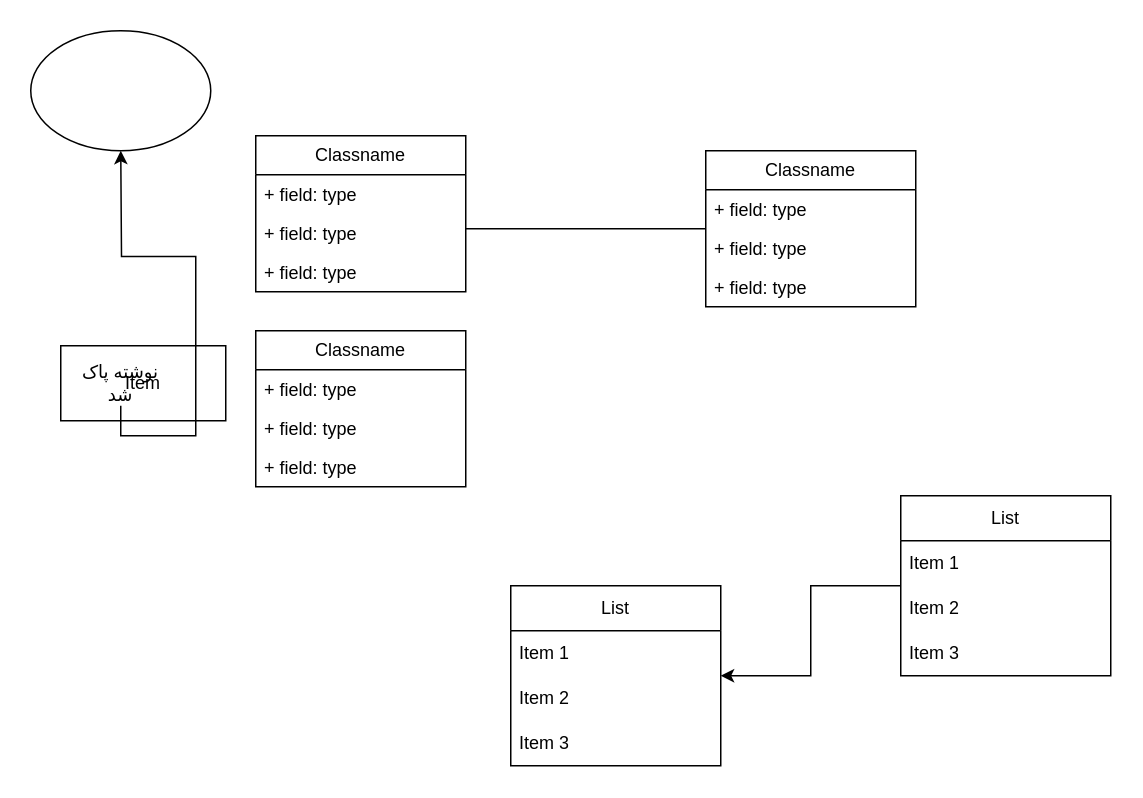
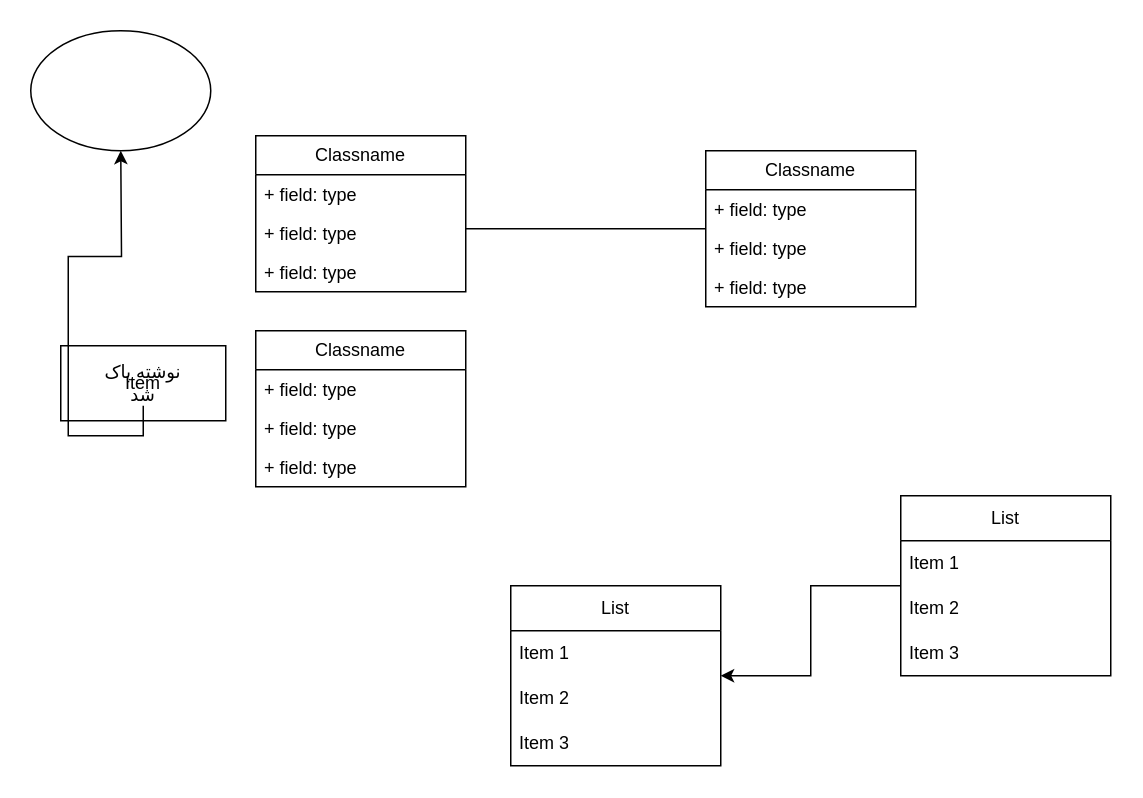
(121, 383) -> (143, 383)
